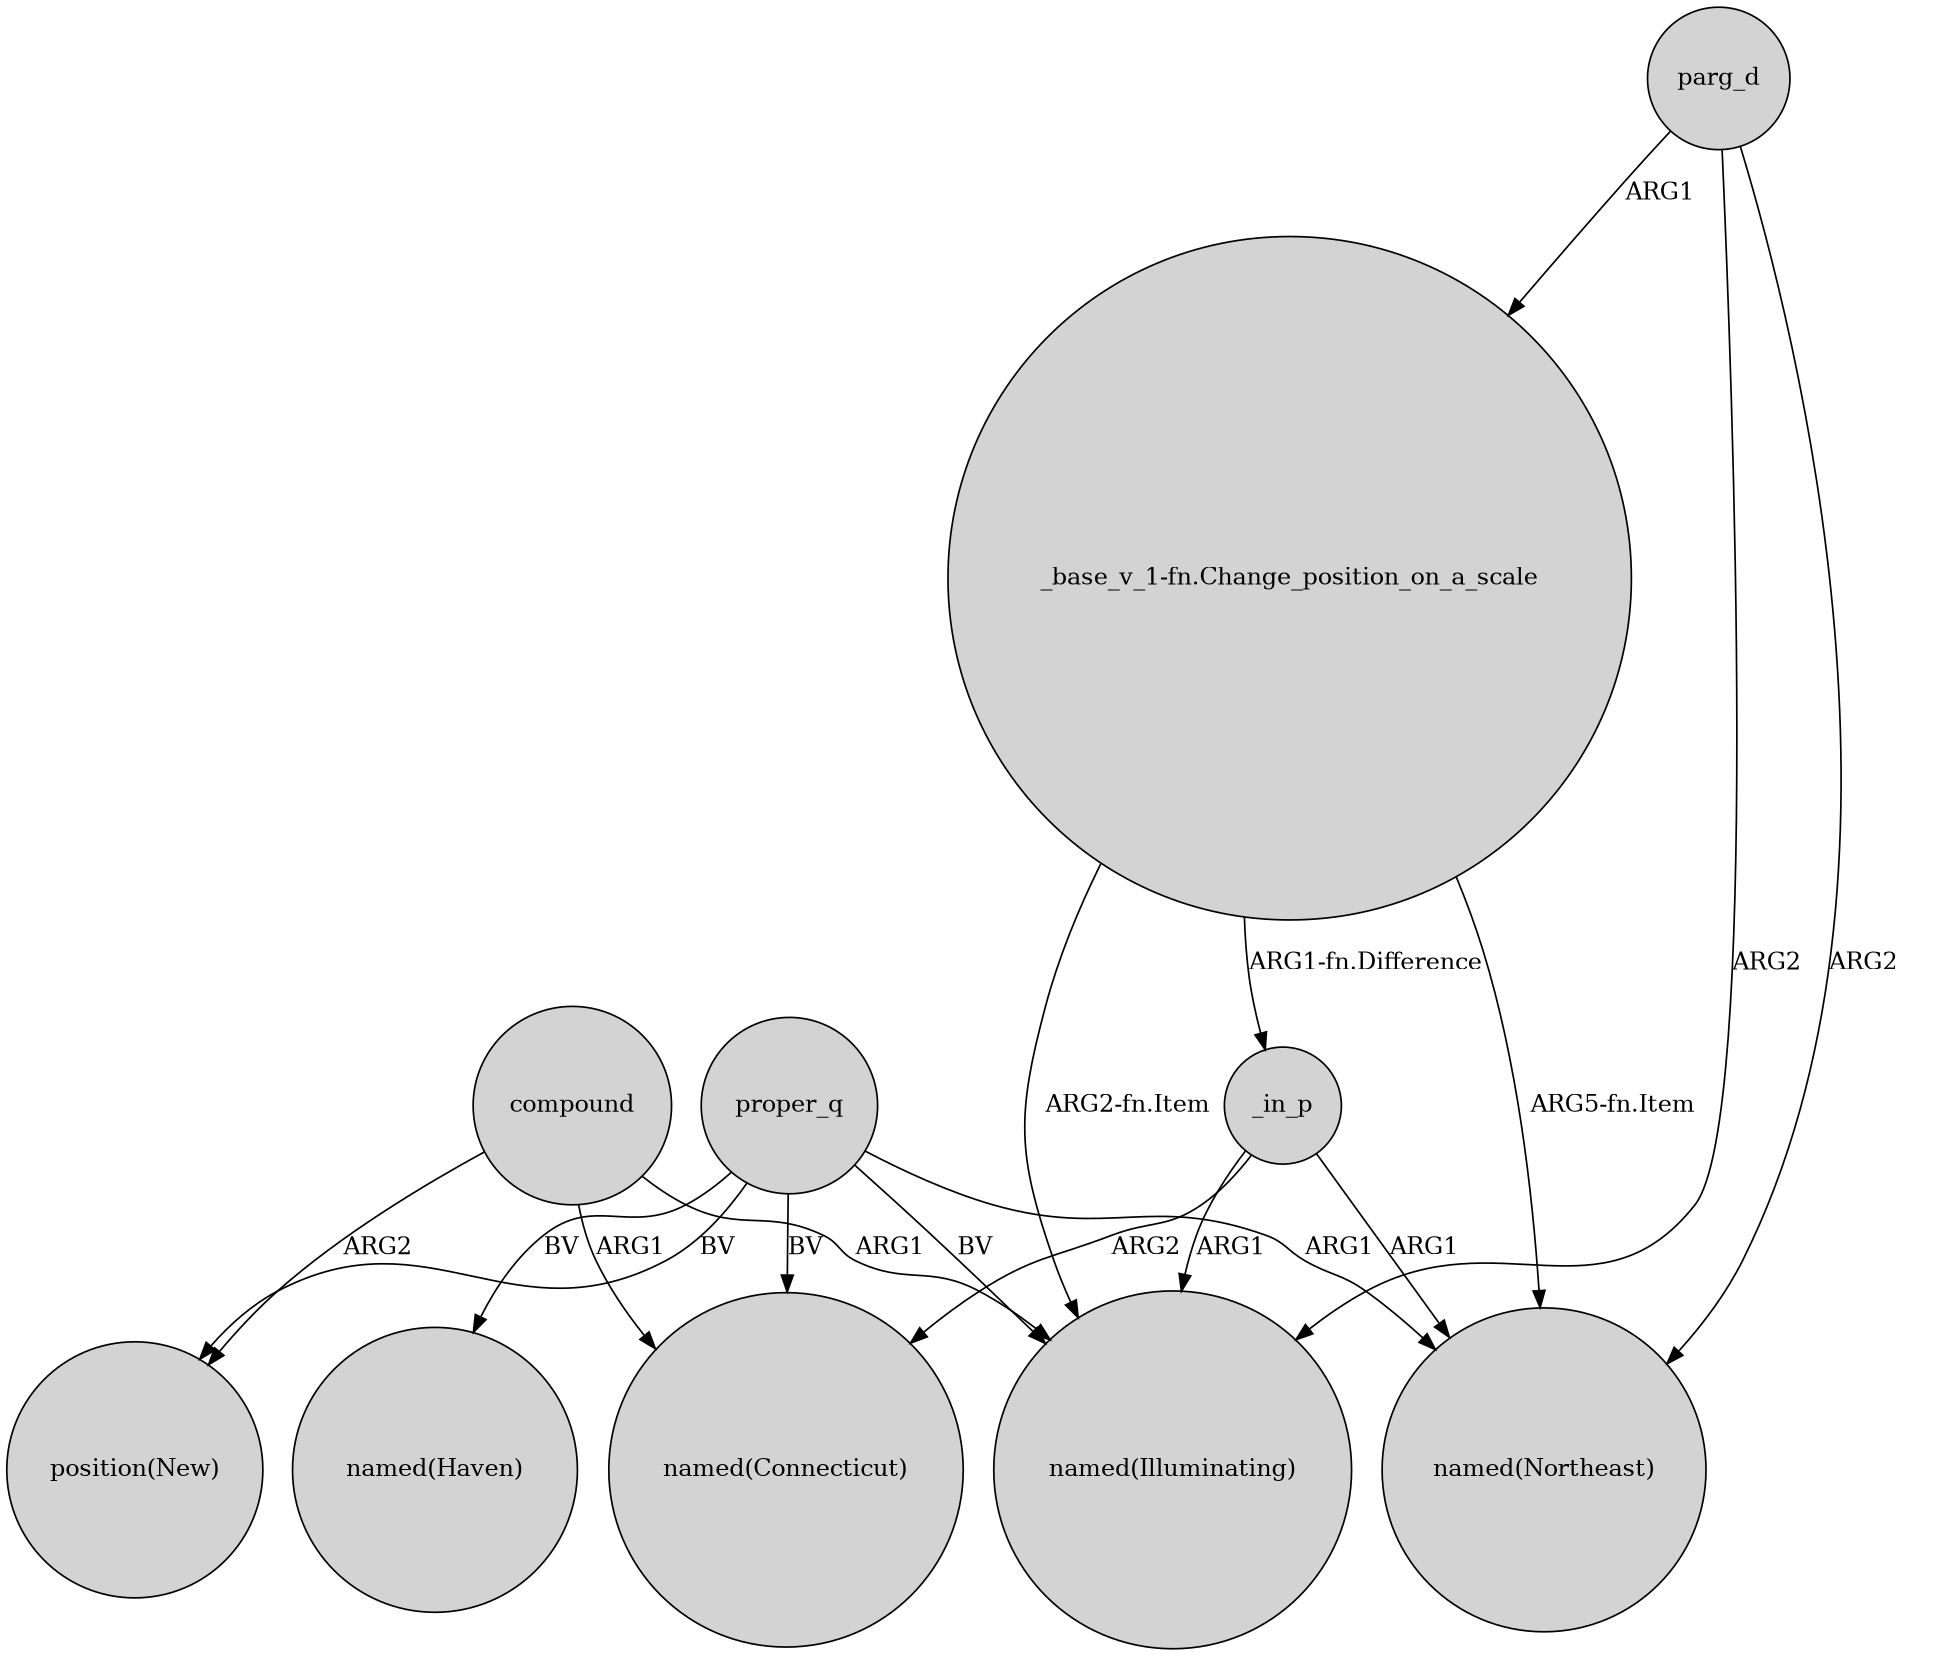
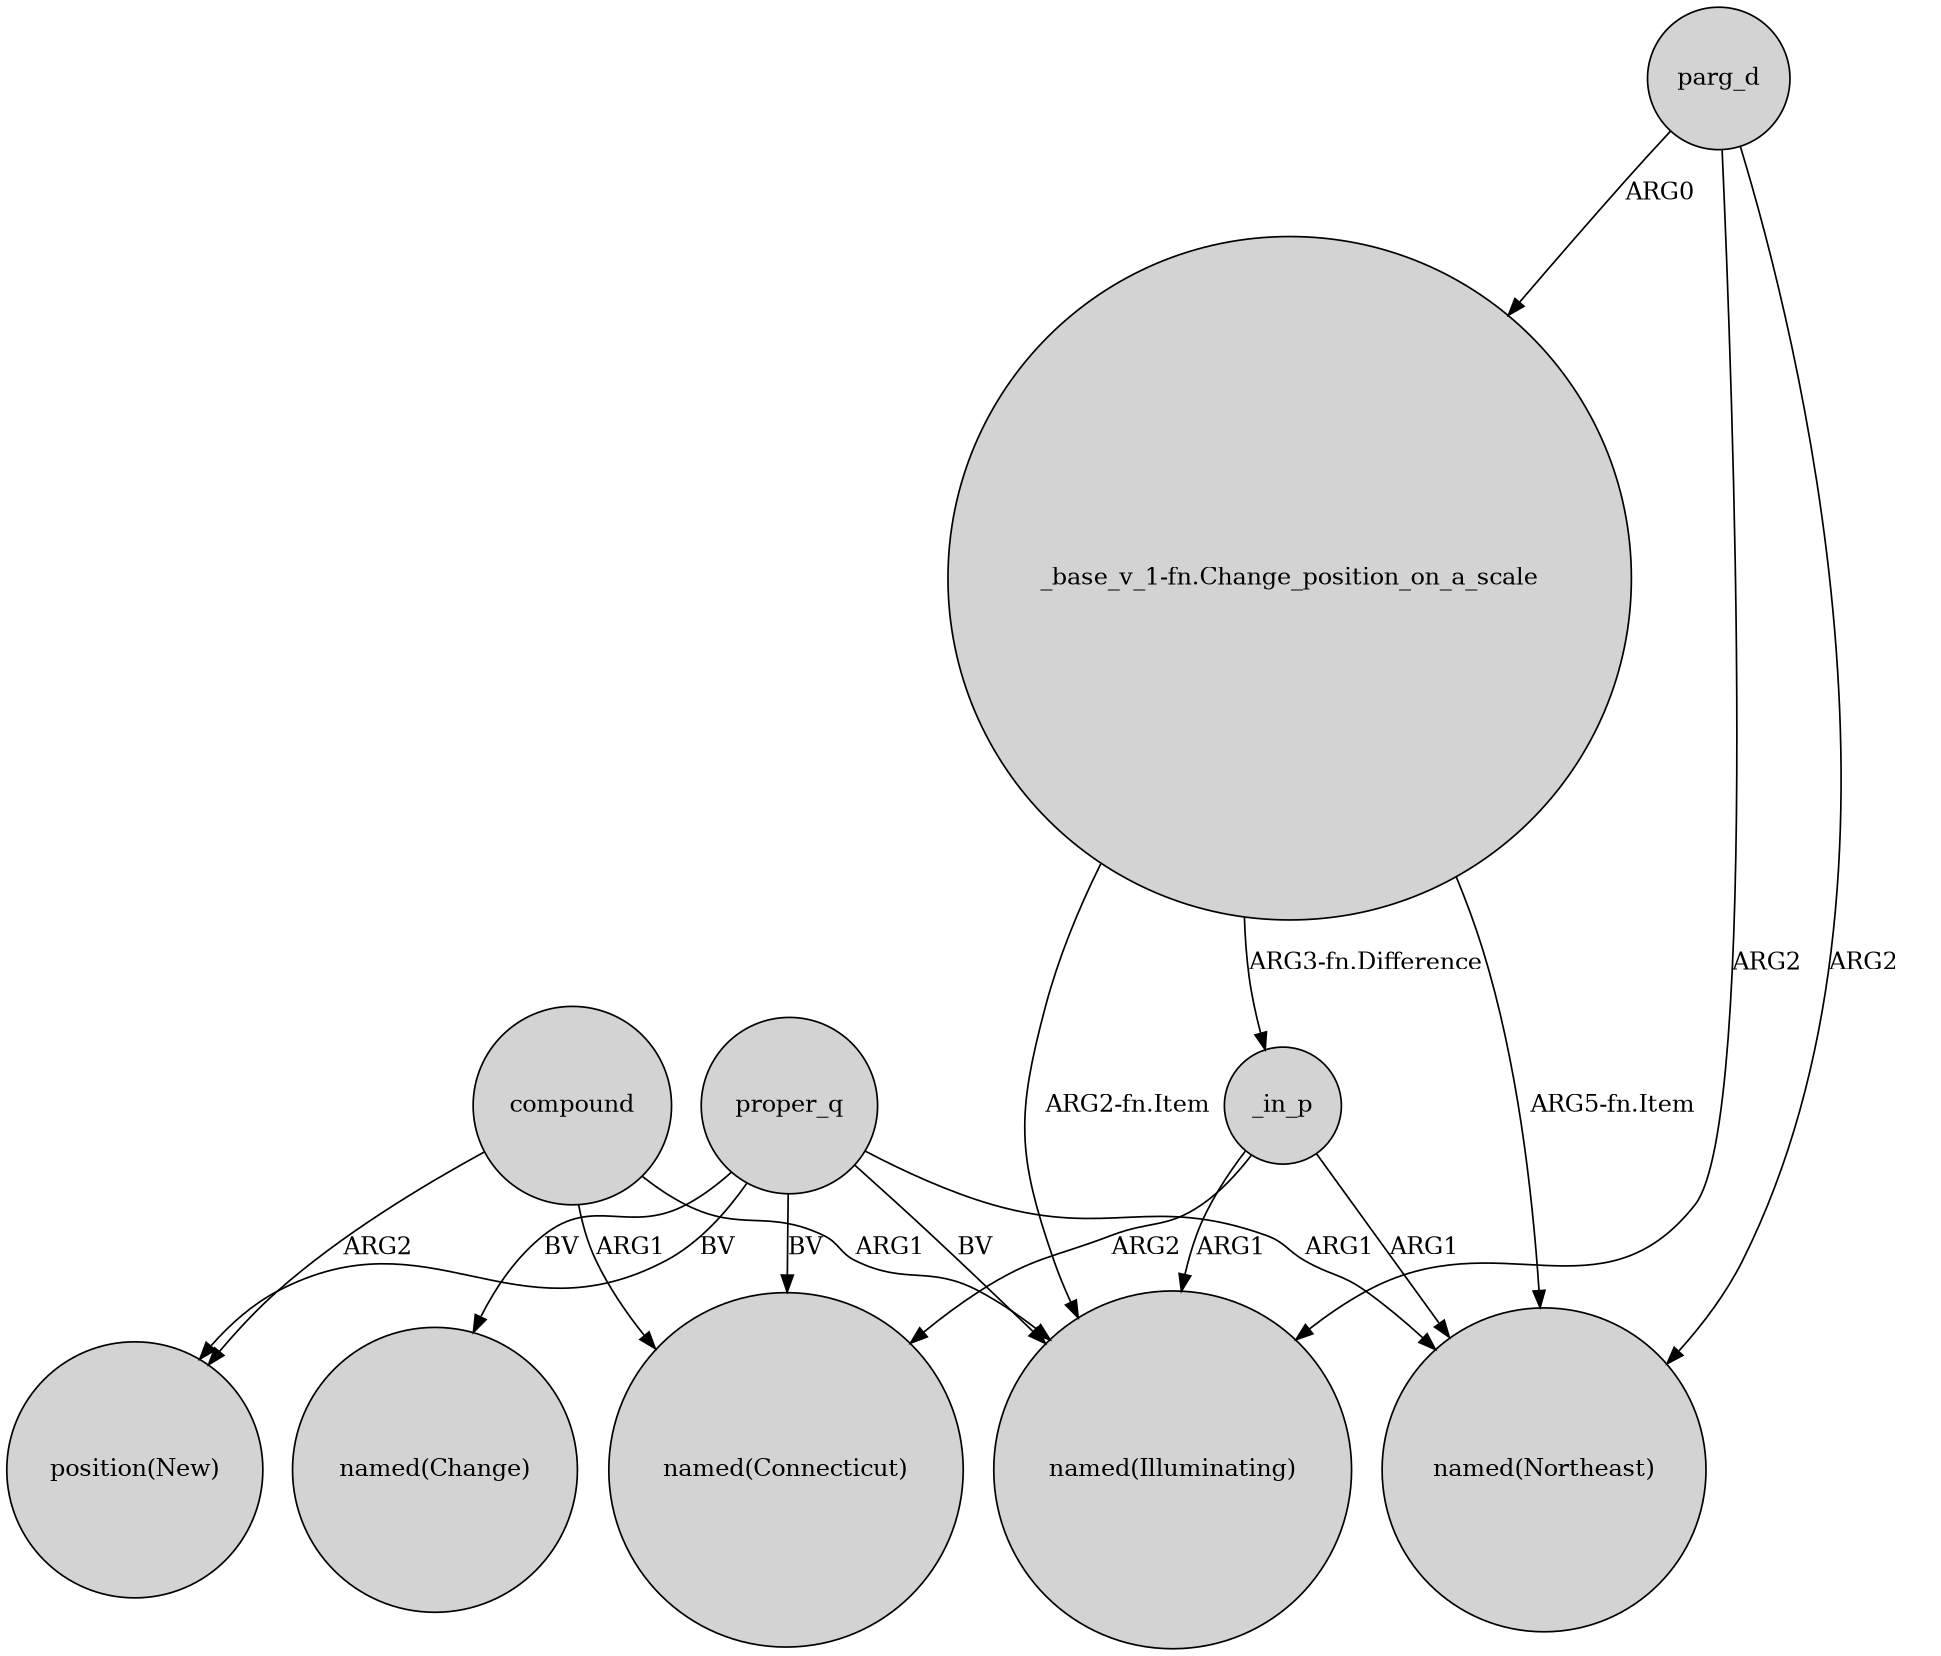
(1660, 193) -> (1660, 193)
(1366, 963) -> (1366, 963)
(435, 1470) -> (435, 1470)
